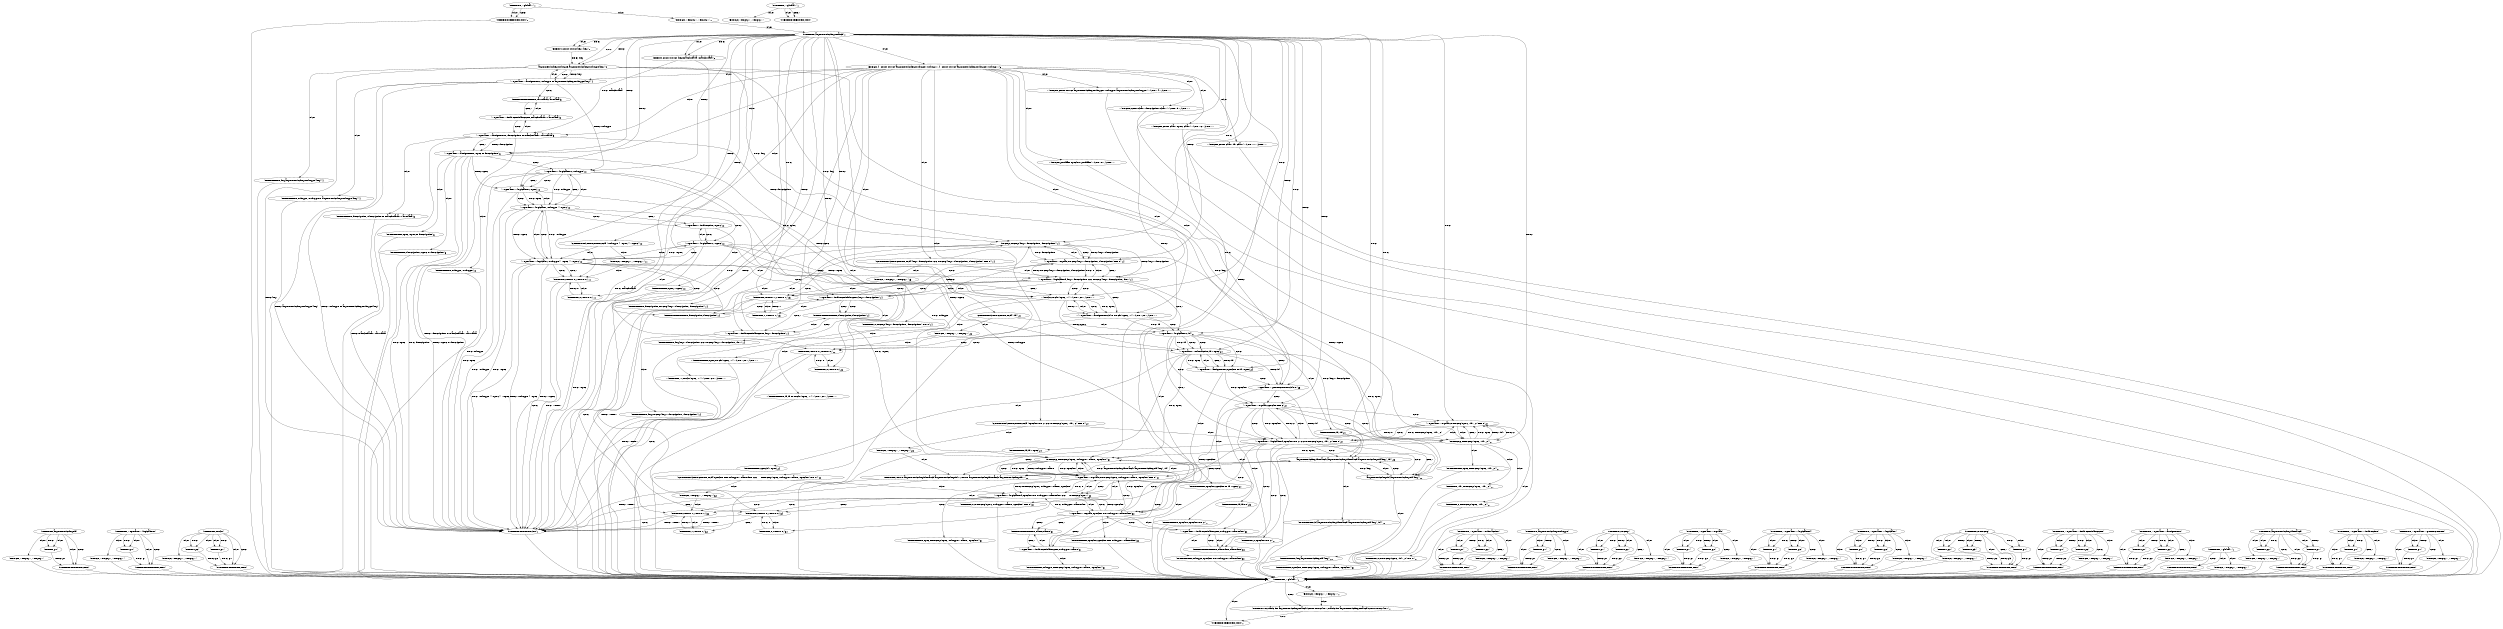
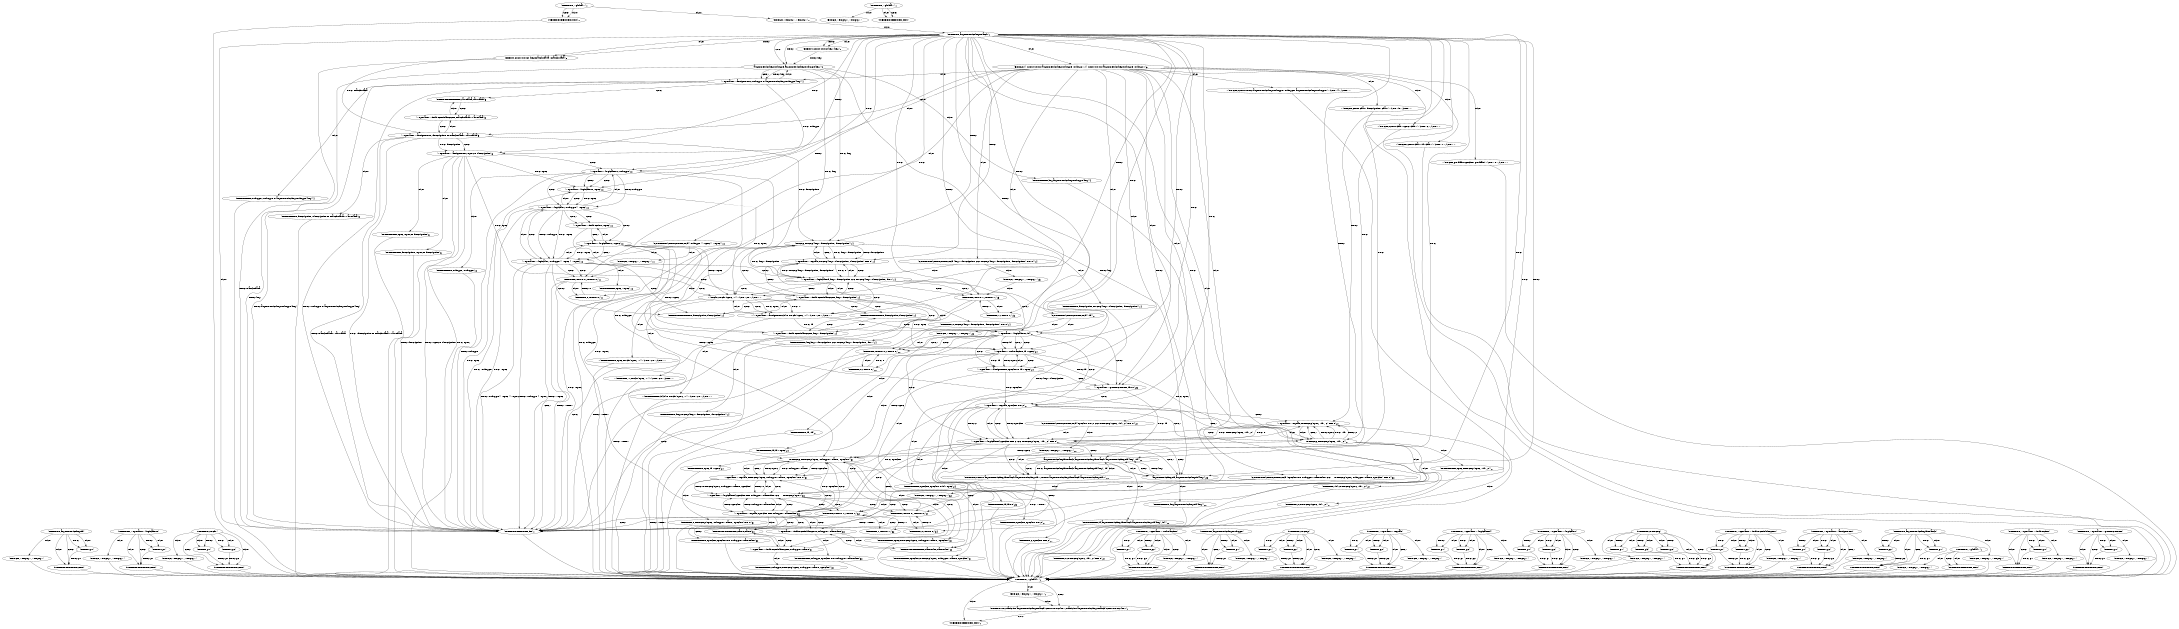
none -> (894, 490)
